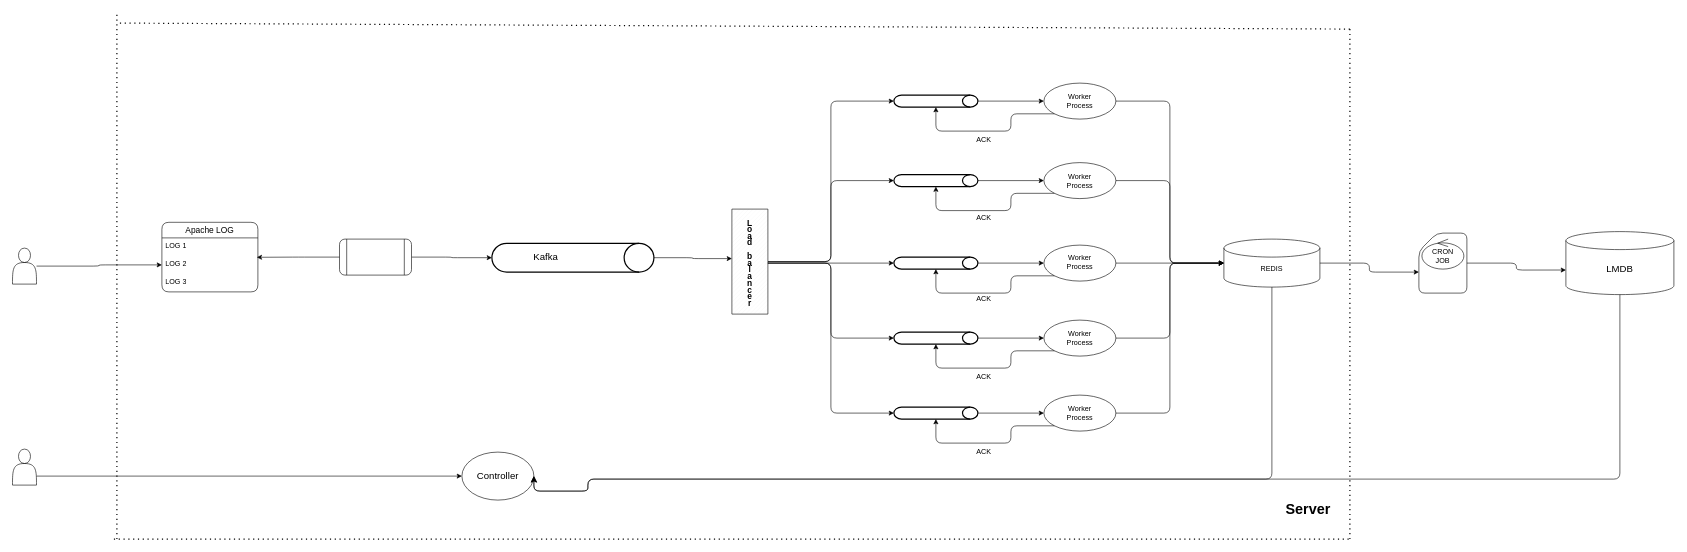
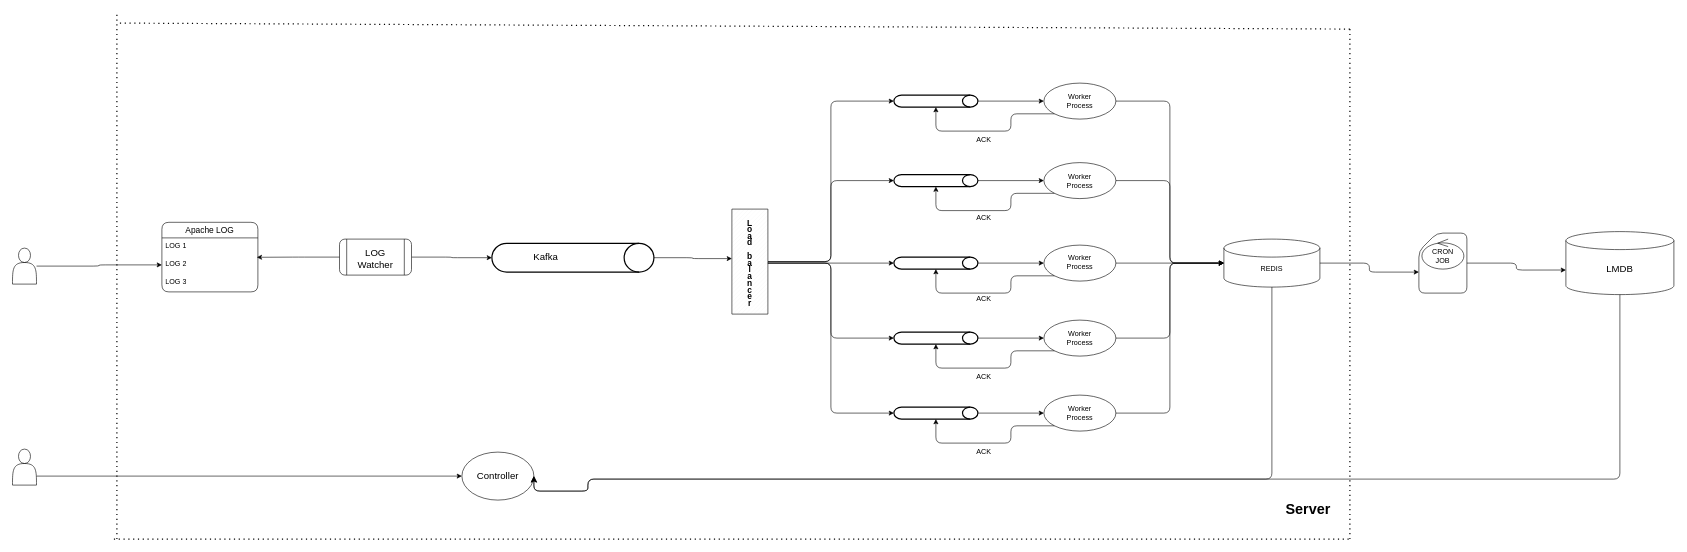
none -> (375, 258)
